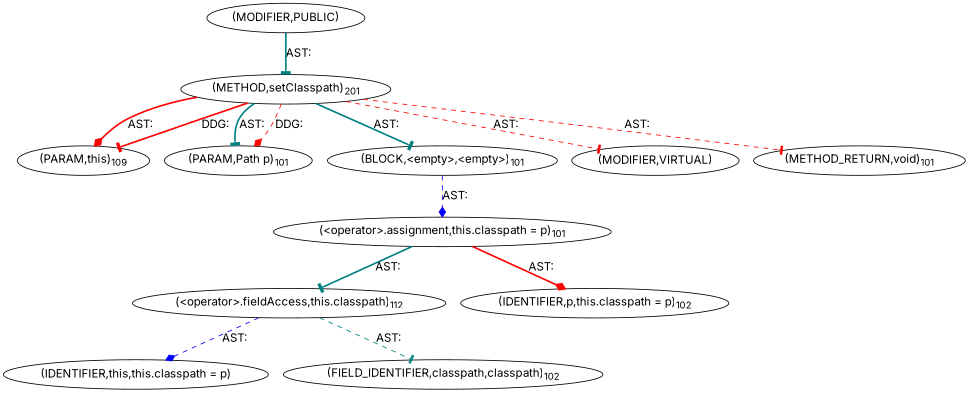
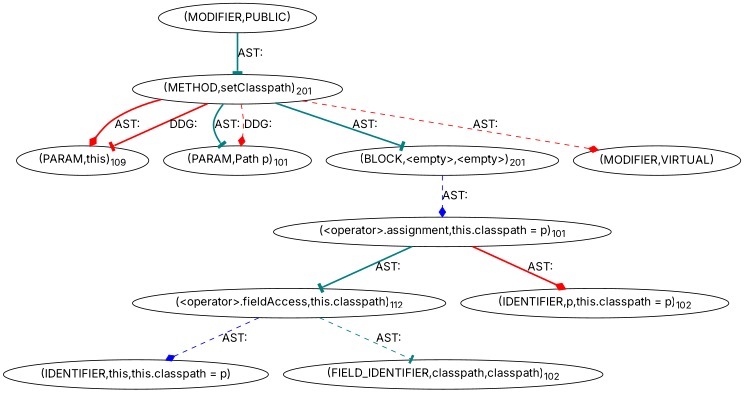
(471, 125) -> (445, 125)
(517, 159) -> (517, 159)
(859, 161) -> none
